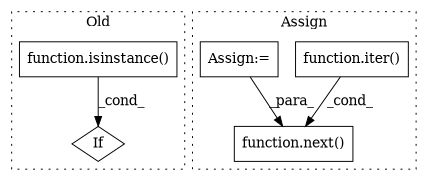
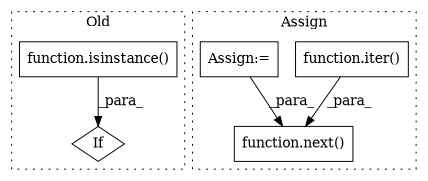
(122, 102) -> (121, 102)
(350, 102) -> (349, 102)
